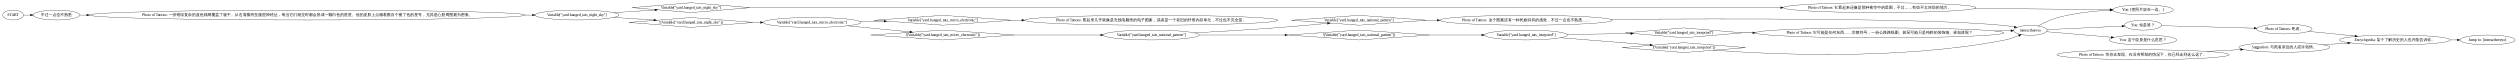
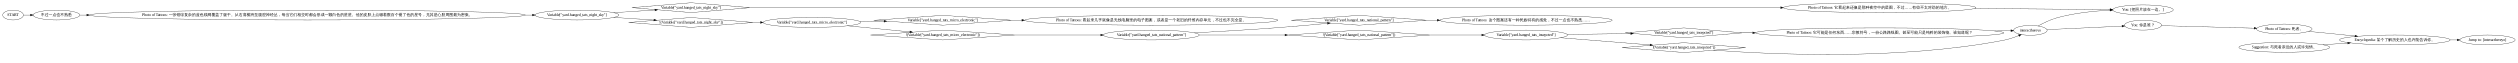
(1813, 19) -> none
(2143, 40) -> none
(2143, 55) -> none
